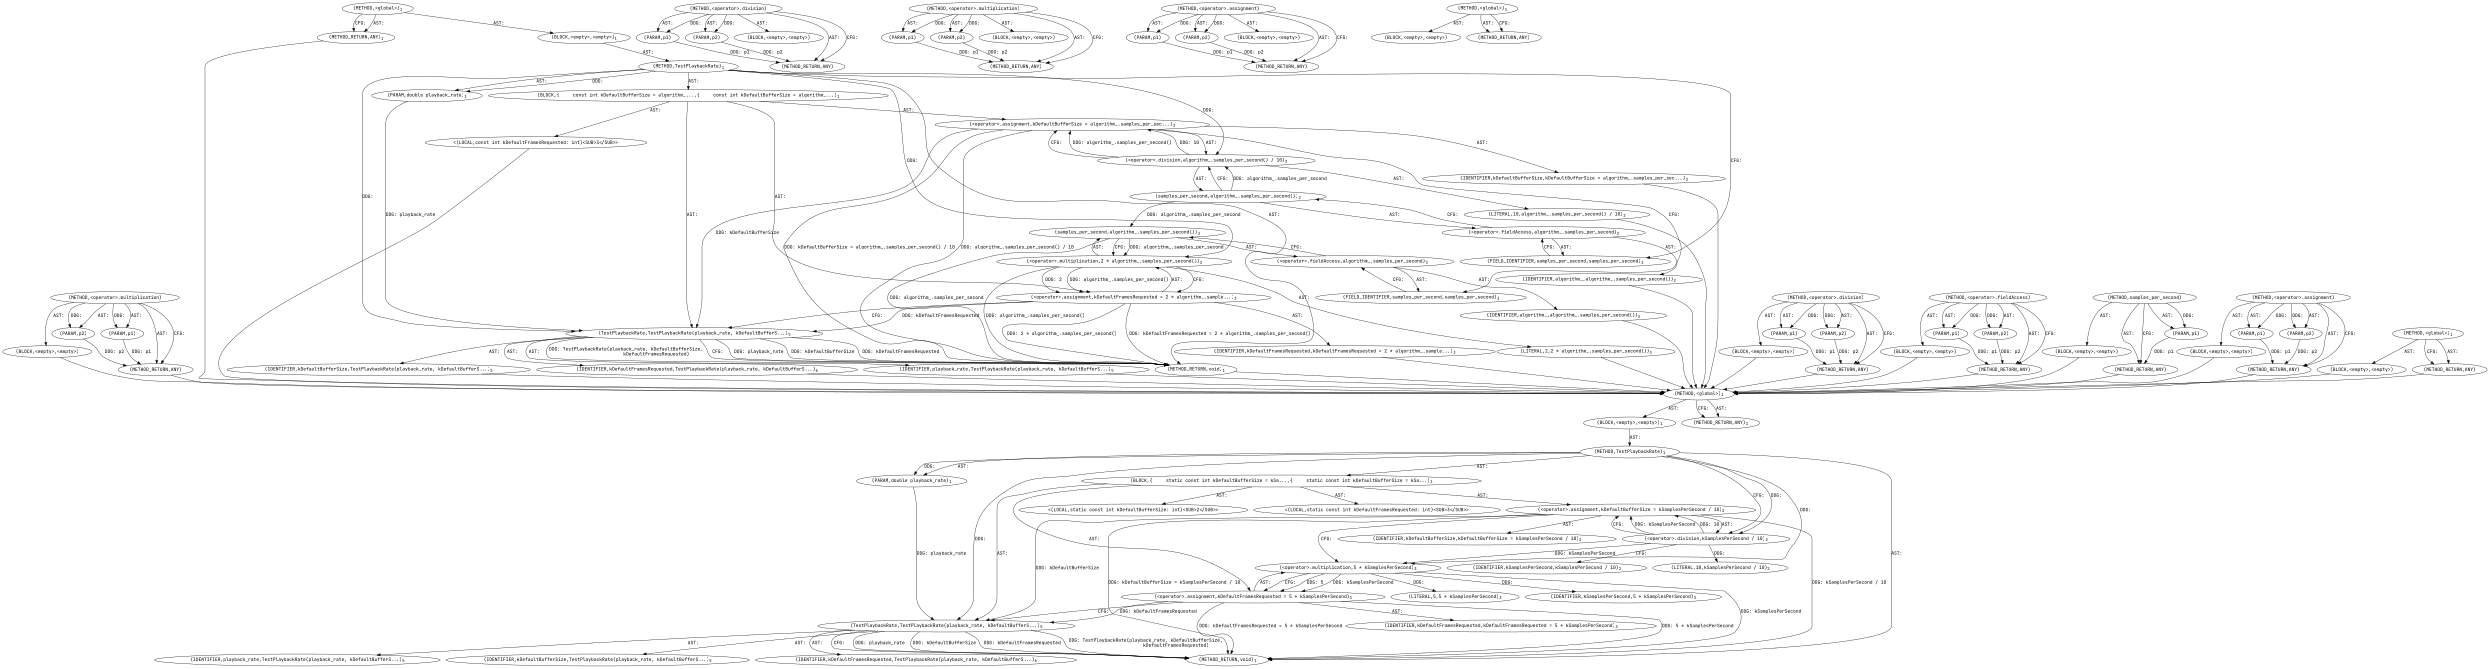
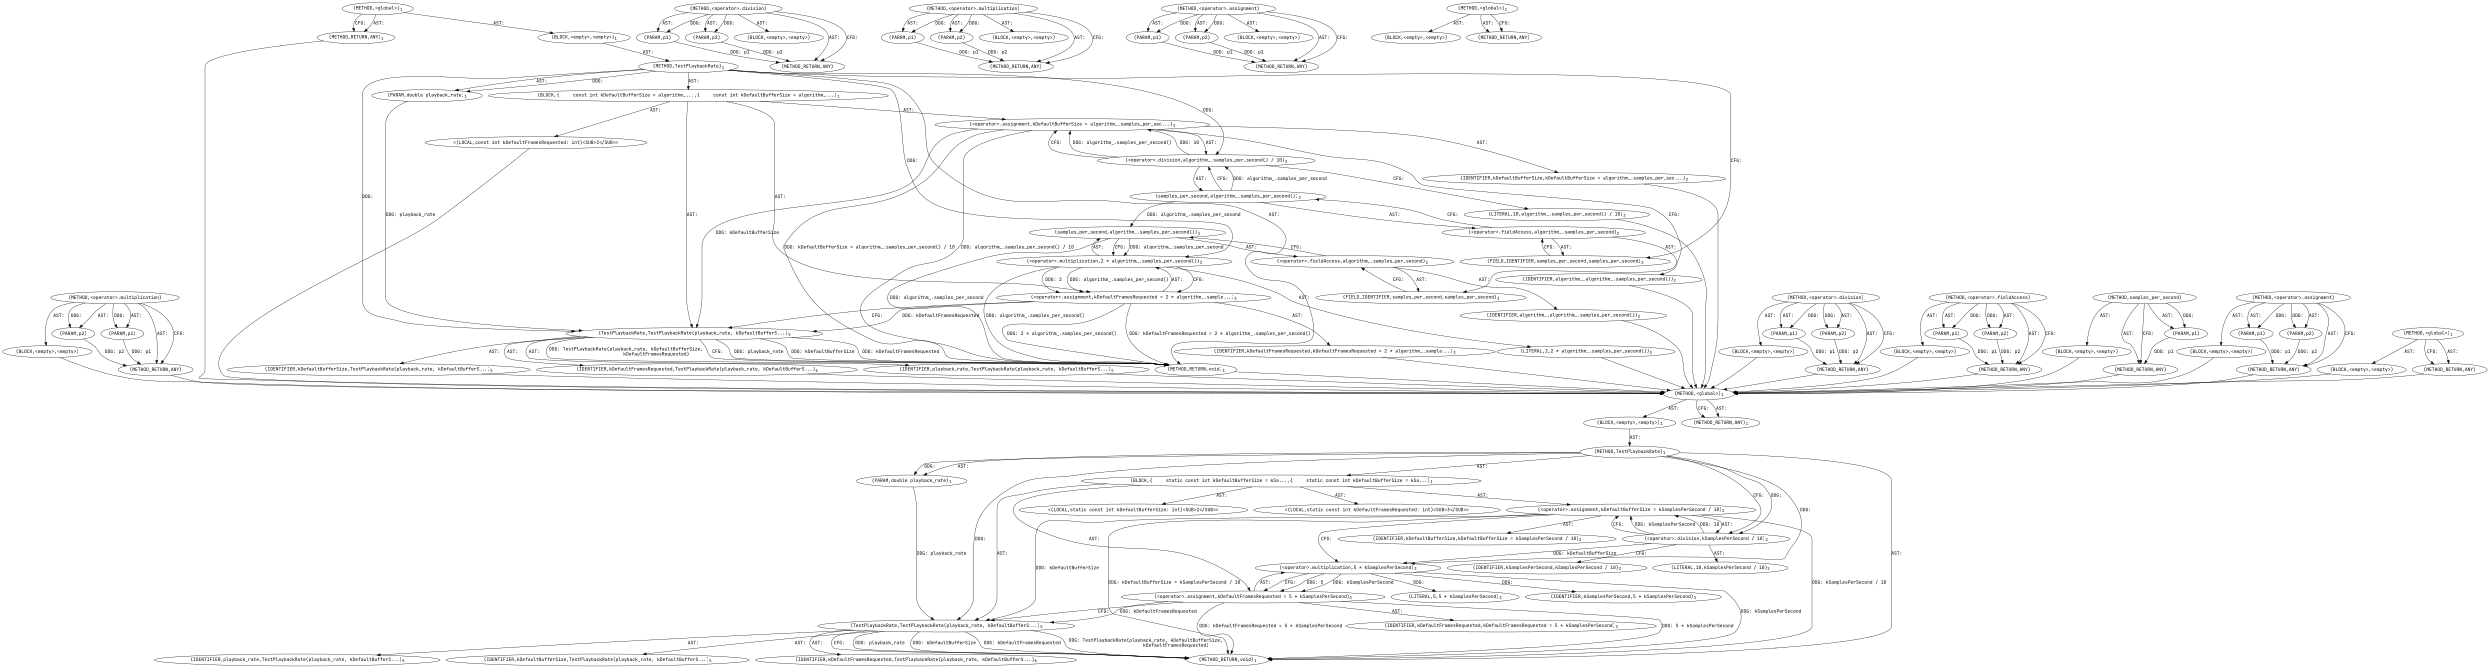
(1400, 179) -> (1400, 179)
(1585, 554) -> (1585, 554)
(1721, 554) -> (1721, 554)
